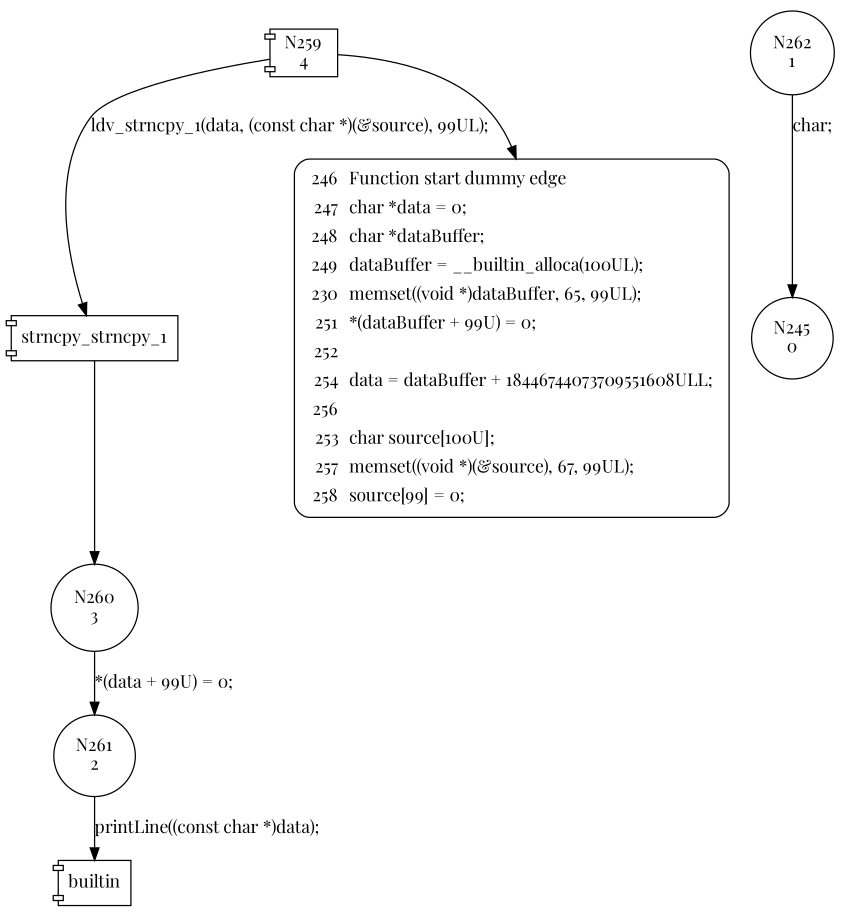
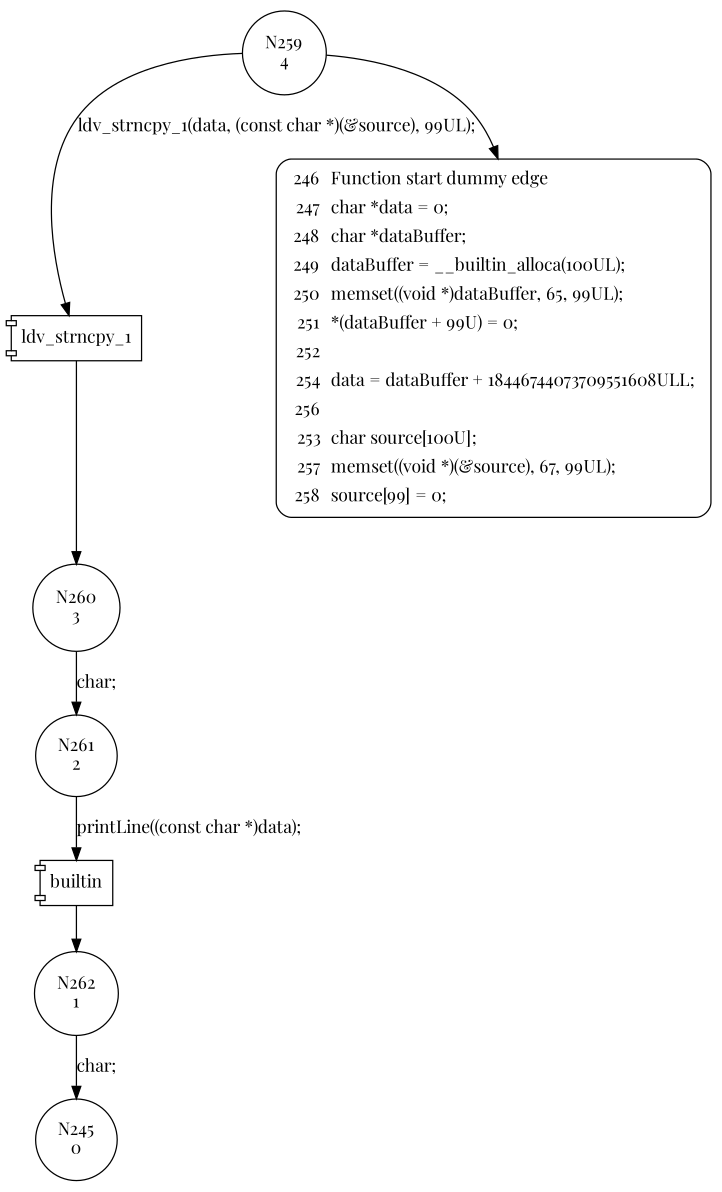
(304, 53) -> (284, 53)
(325, 294) -> (307, 294)
(95, 338) -> (76, 338)
(164, 683) -> (96, 683)
none -> (76, 922)
